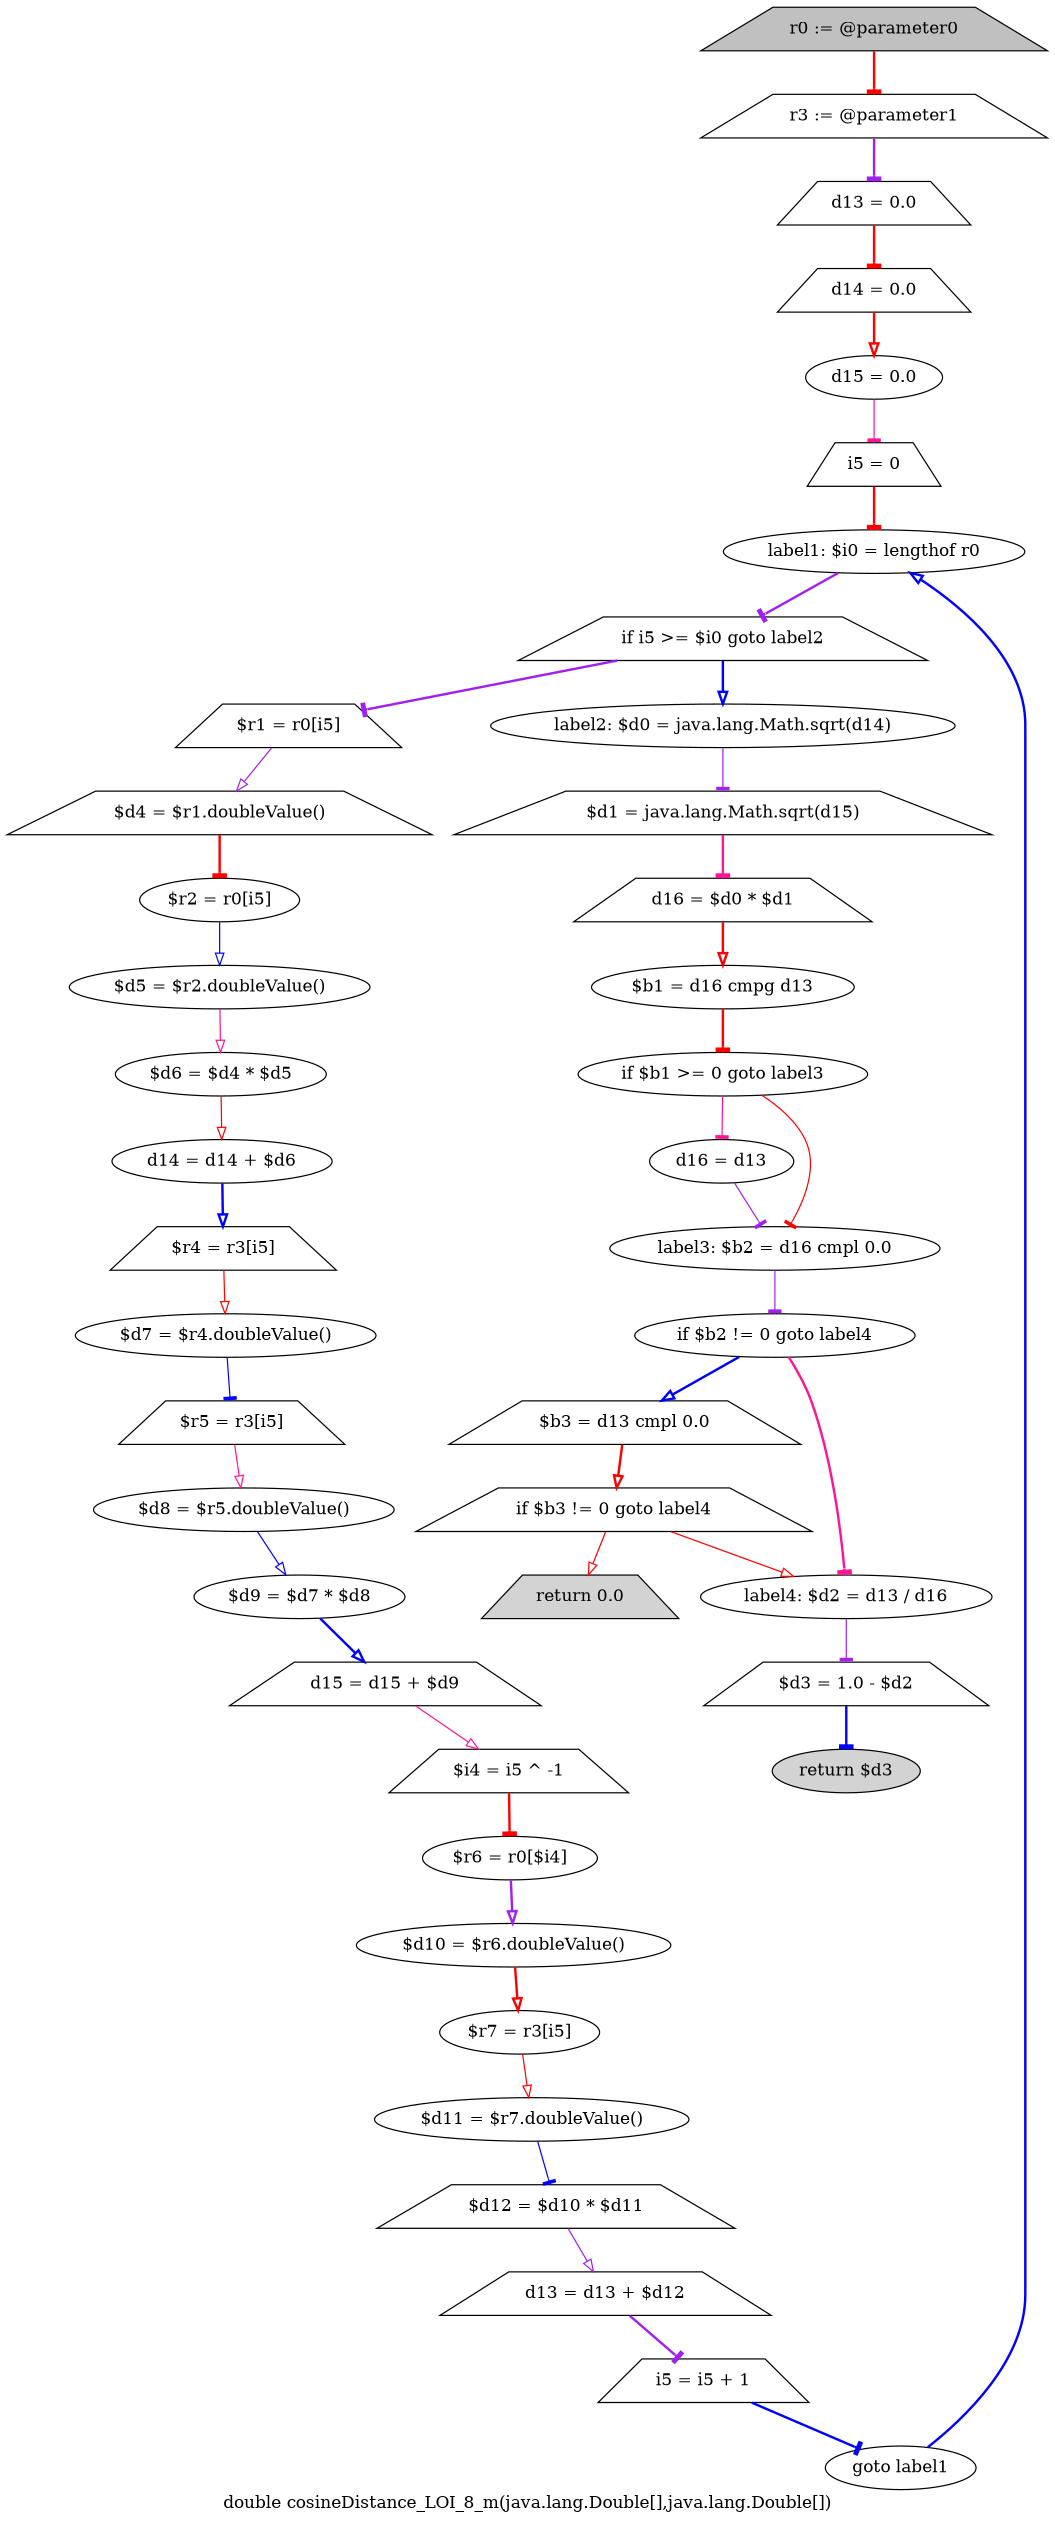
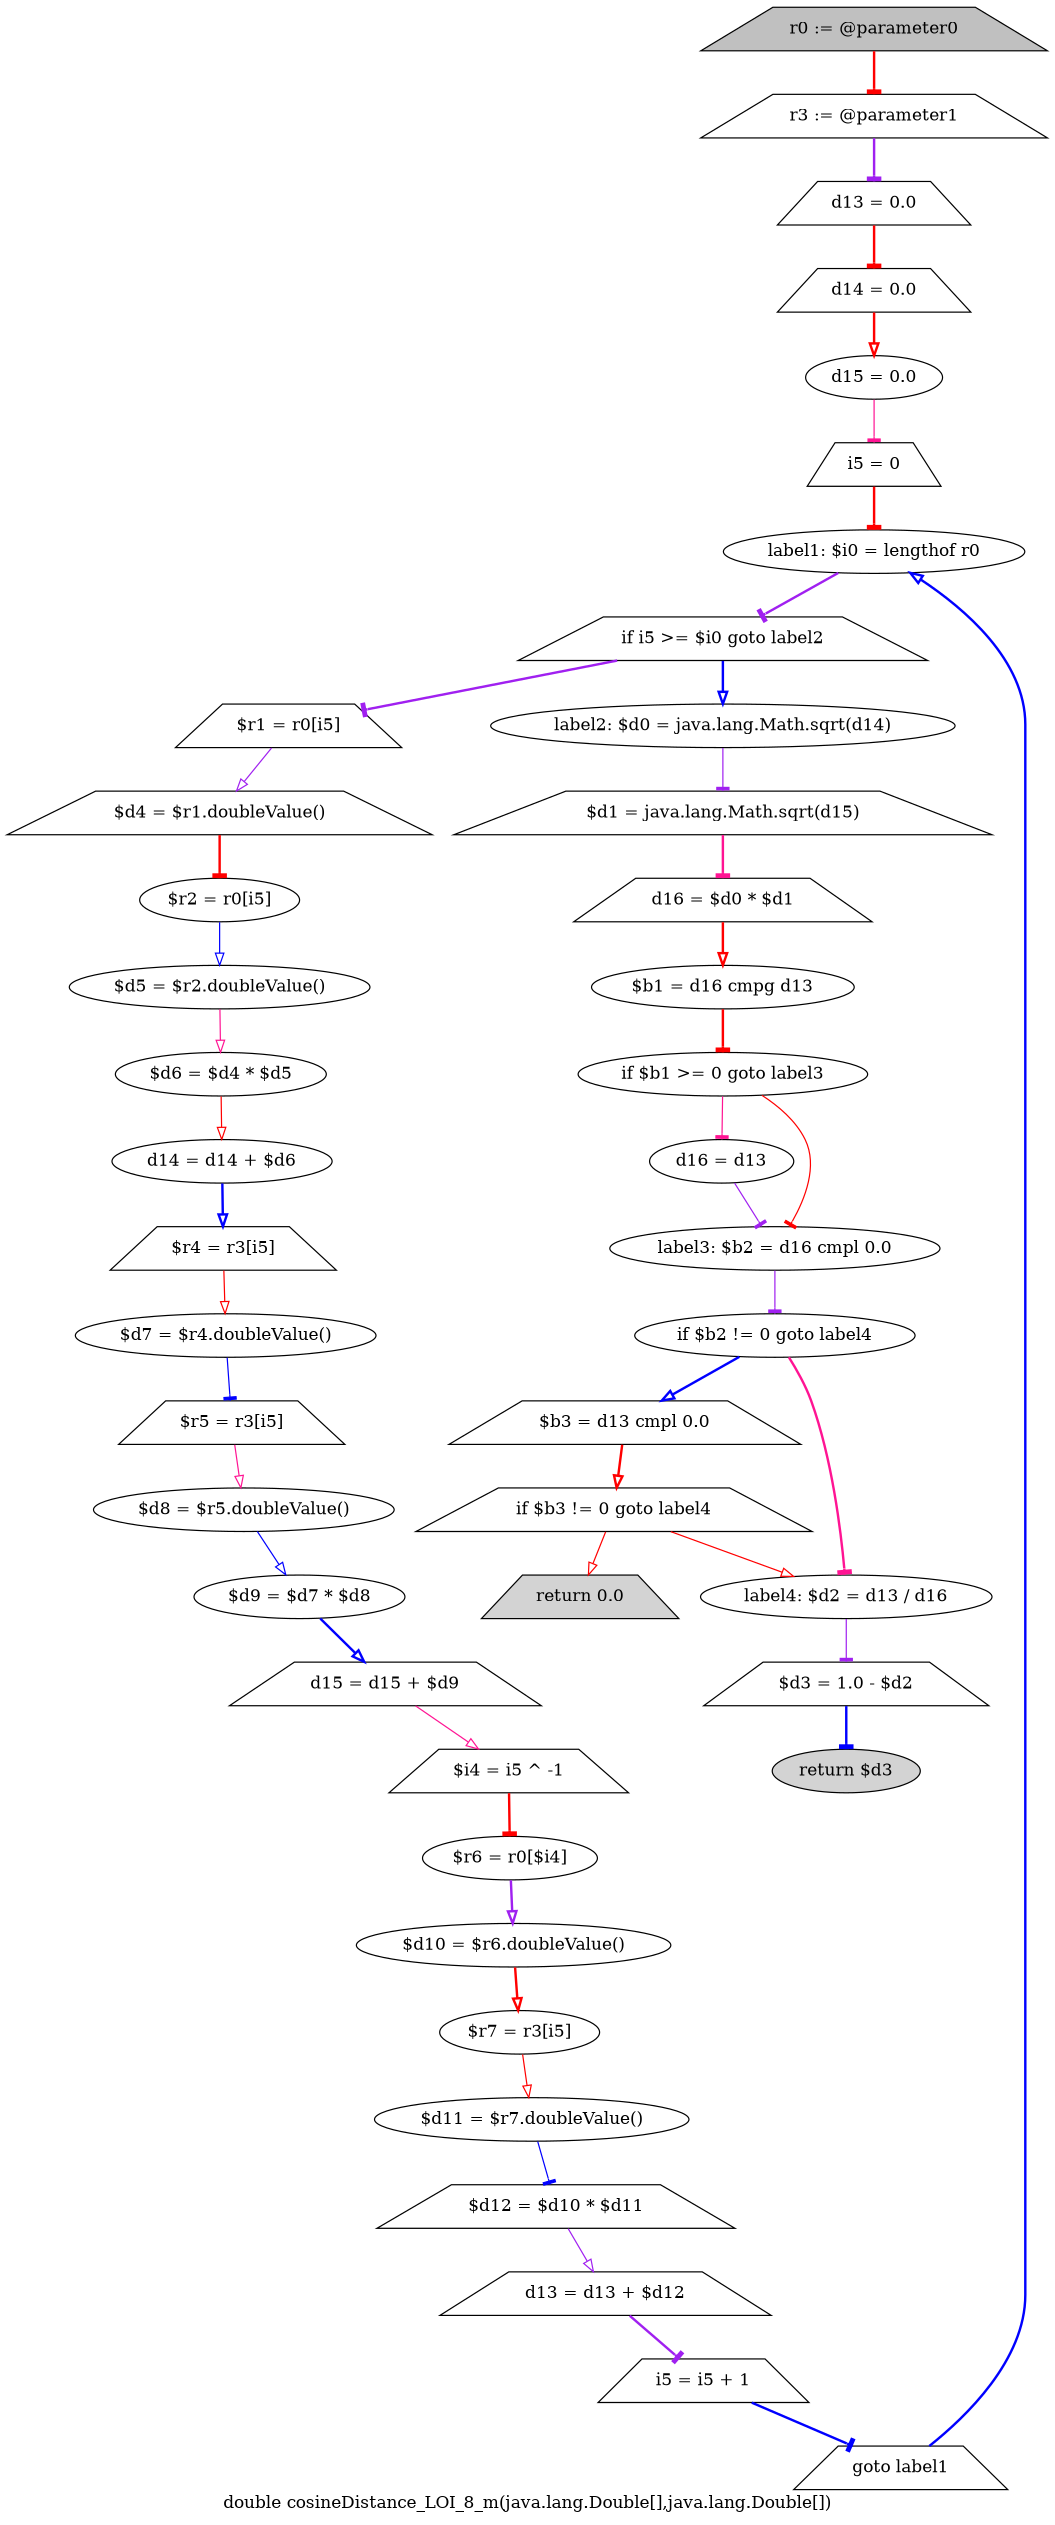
(901, 2468) -> (901, 2468)
